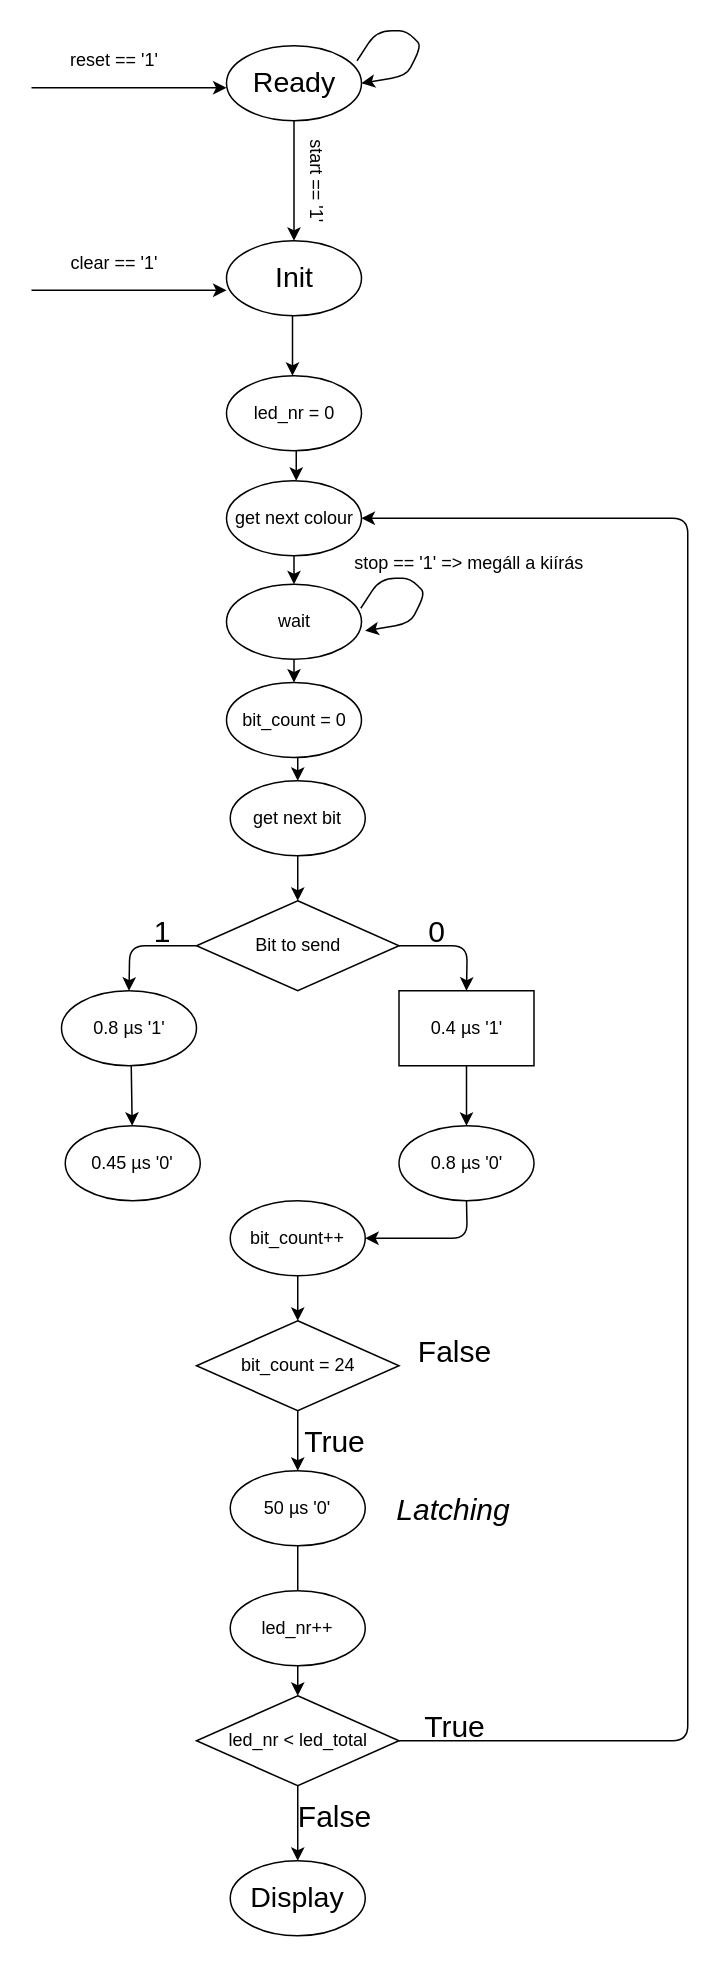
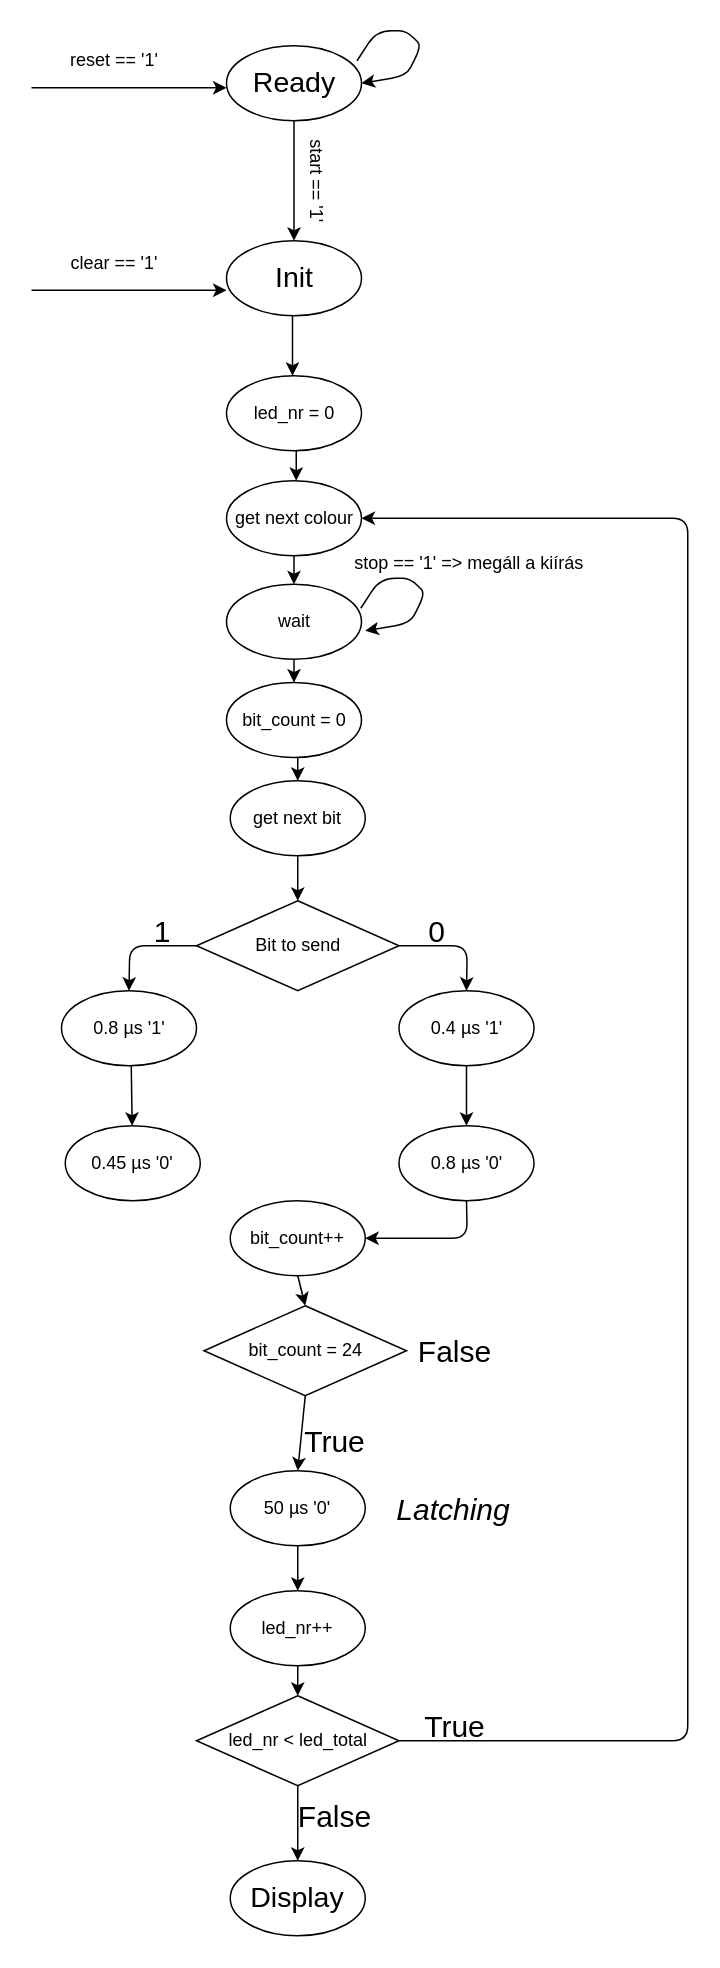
(467, 1028) -> (467, 1028)
(298, 1366) -> (305, 1351)
(298, 1583) -> (298, 1579)
